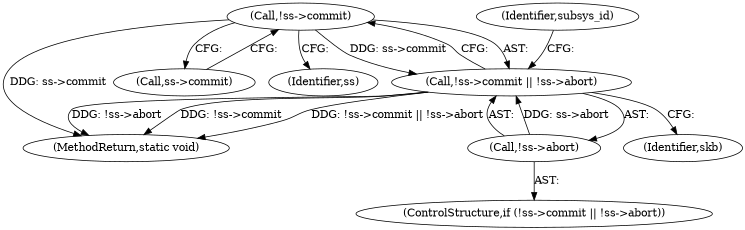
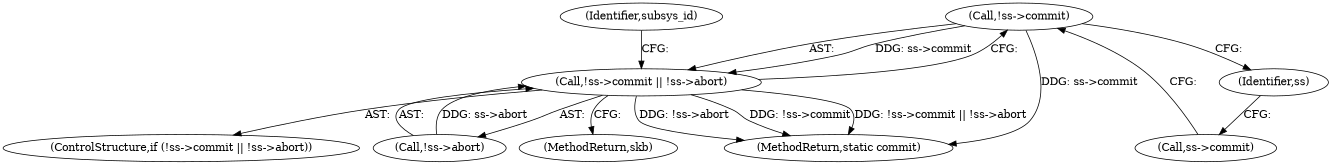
(205, 36) -> (1243, 113)
(126, 148) -> (839, 148)
(683, 148) -> (598, 148)
(534, 177) -> (391, 106)
